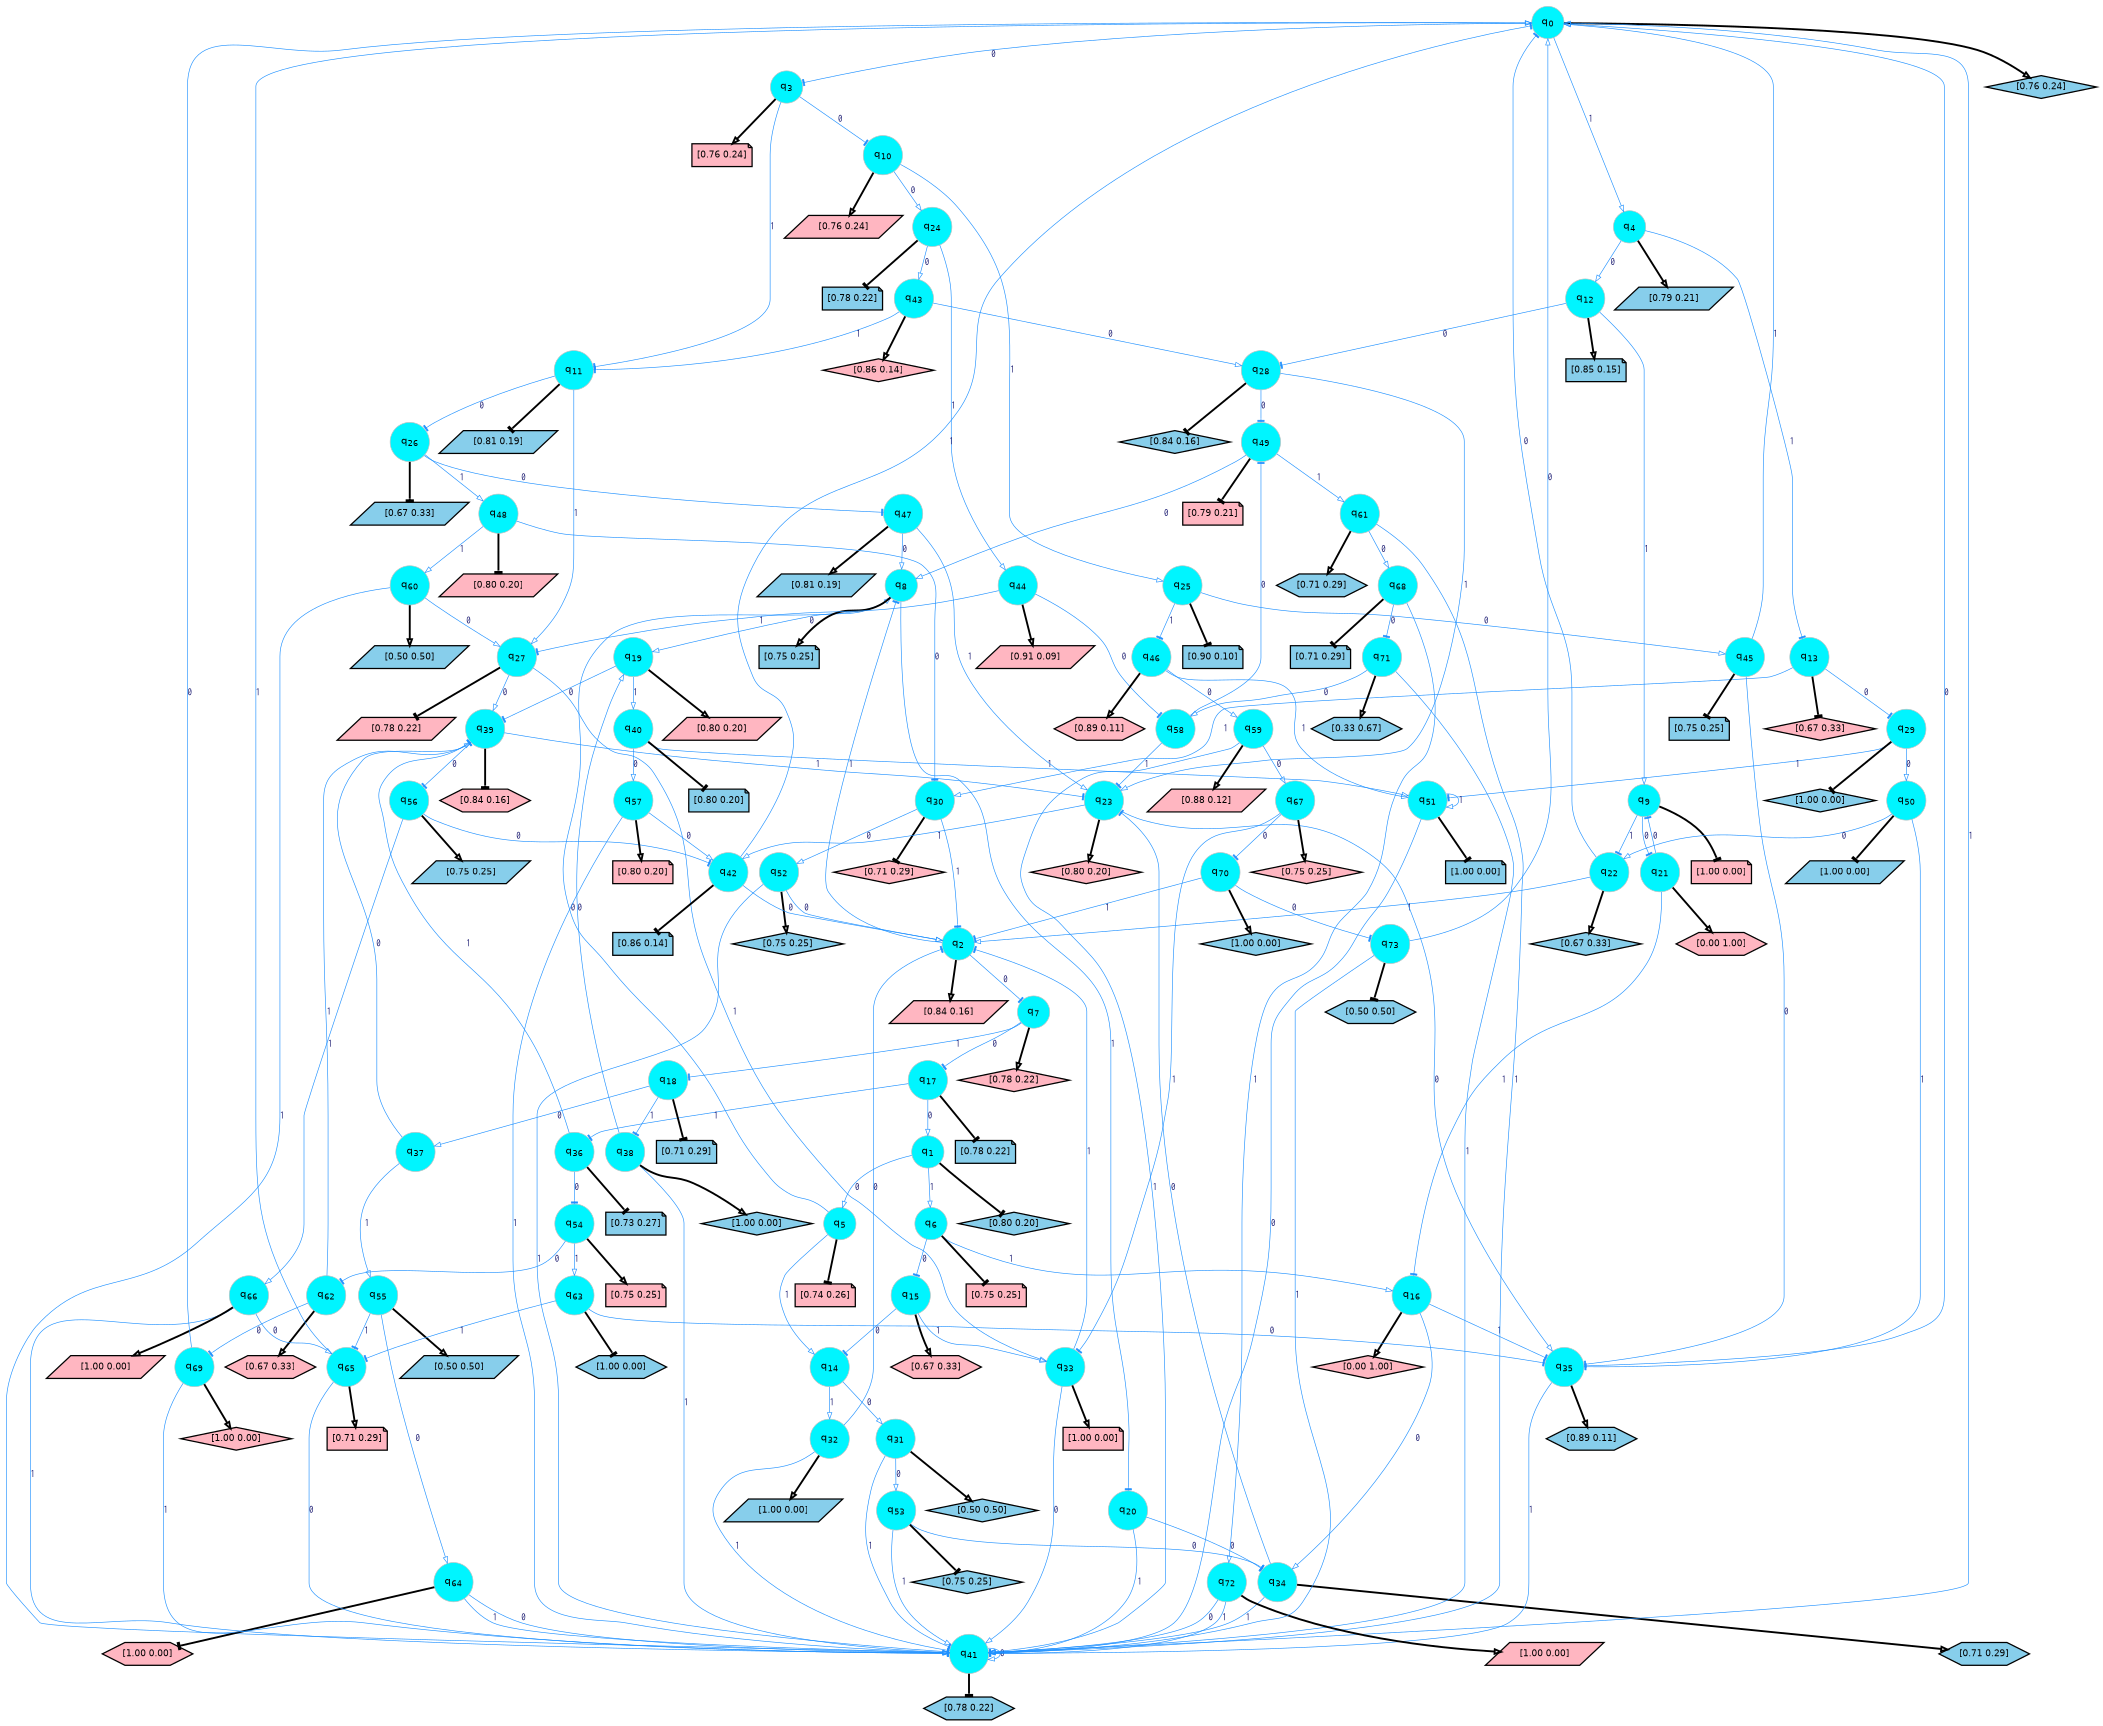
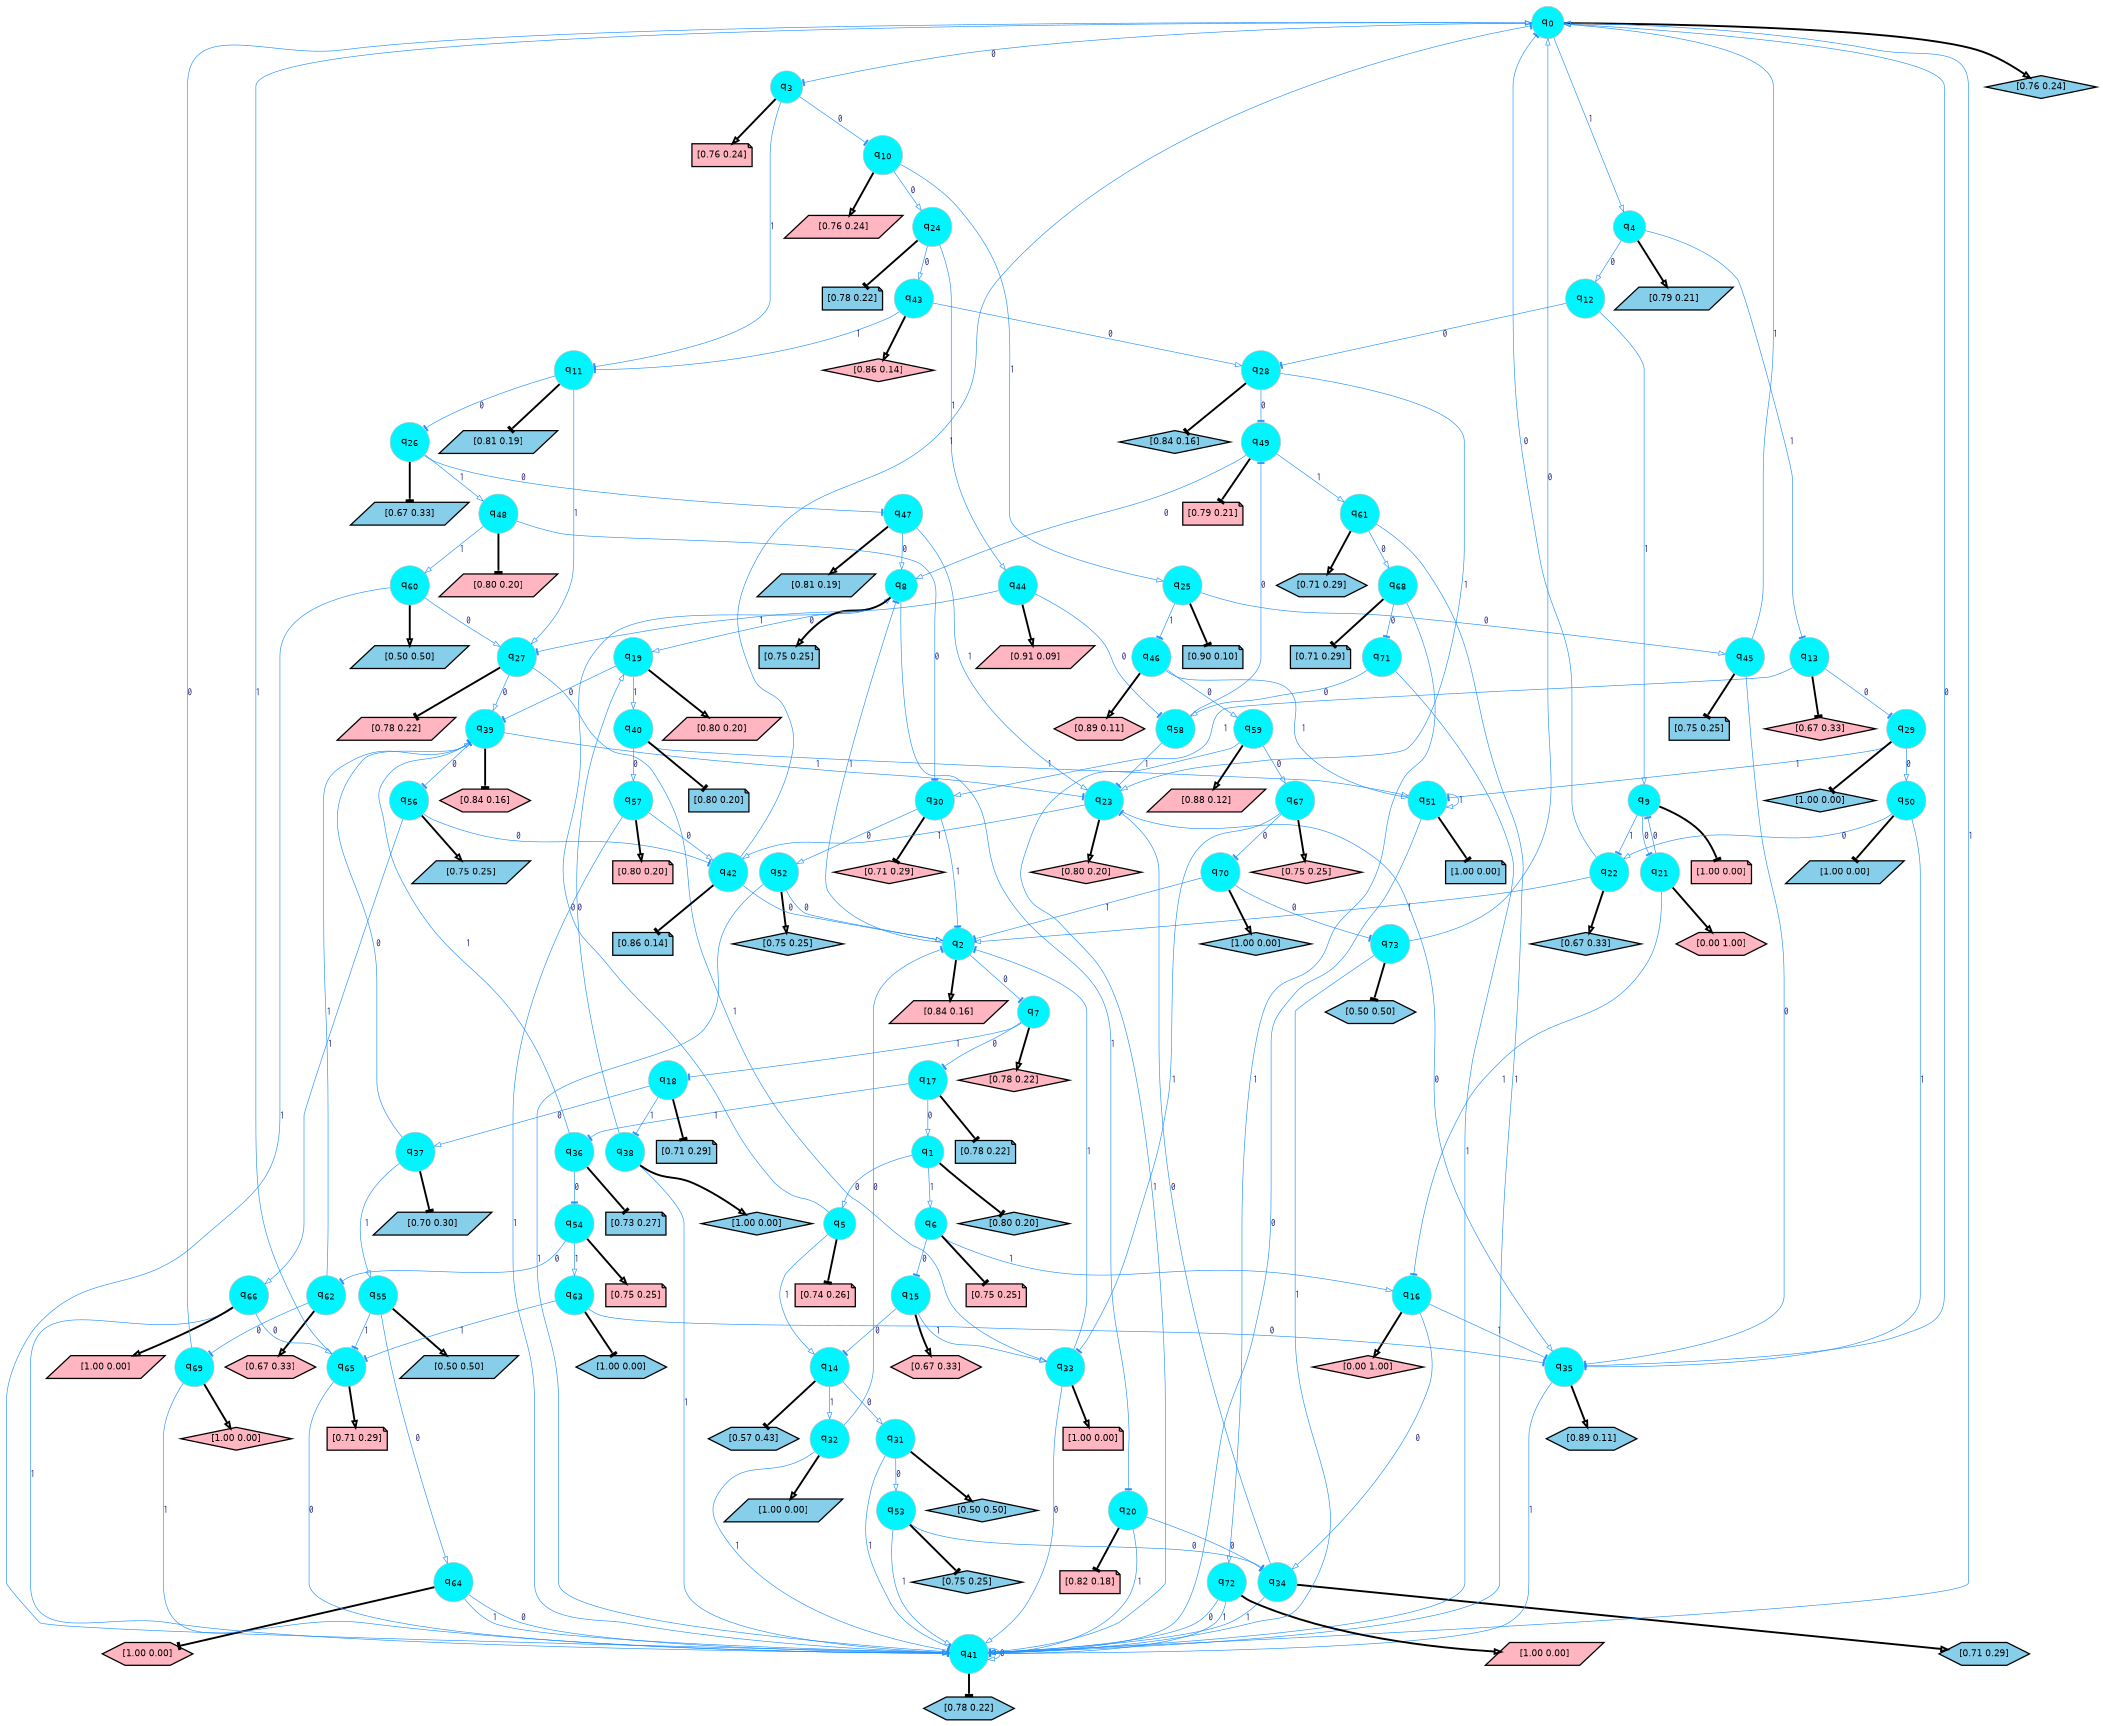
(1596, 370) -> none
(1357, 729) -> none
none -> (433, 1224)
none -> (754, 1439)
none -> (1090, 1582)
